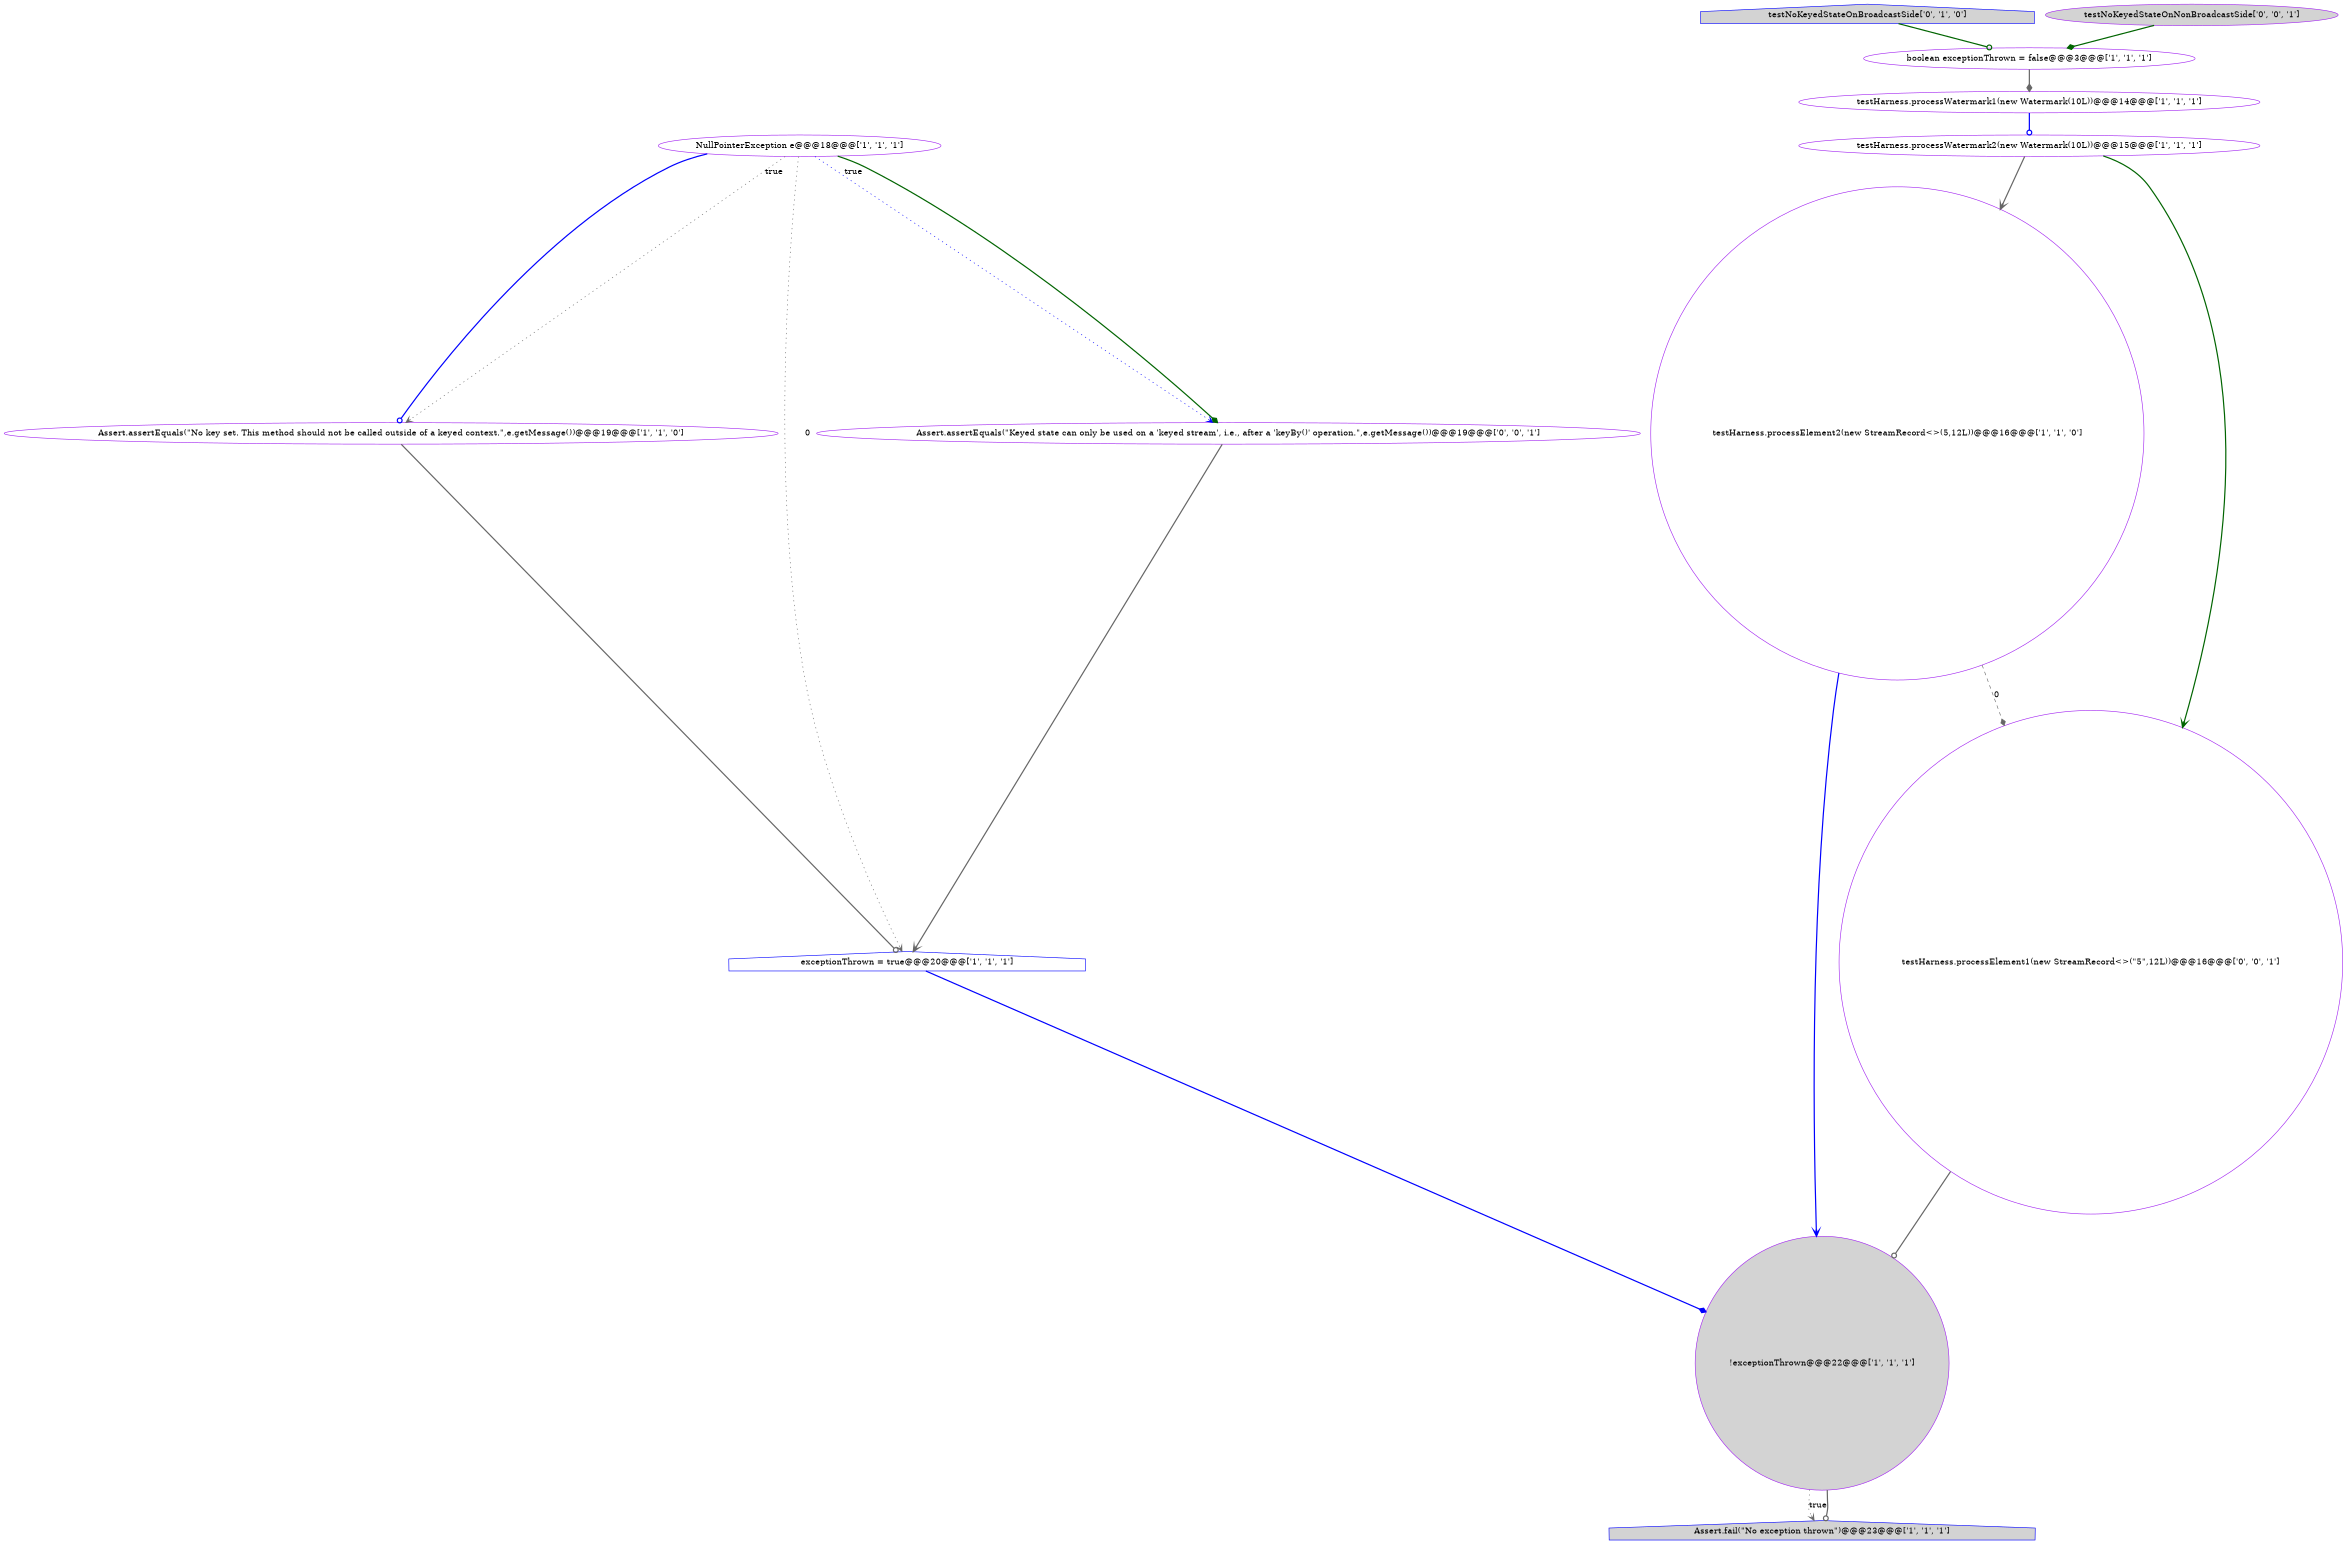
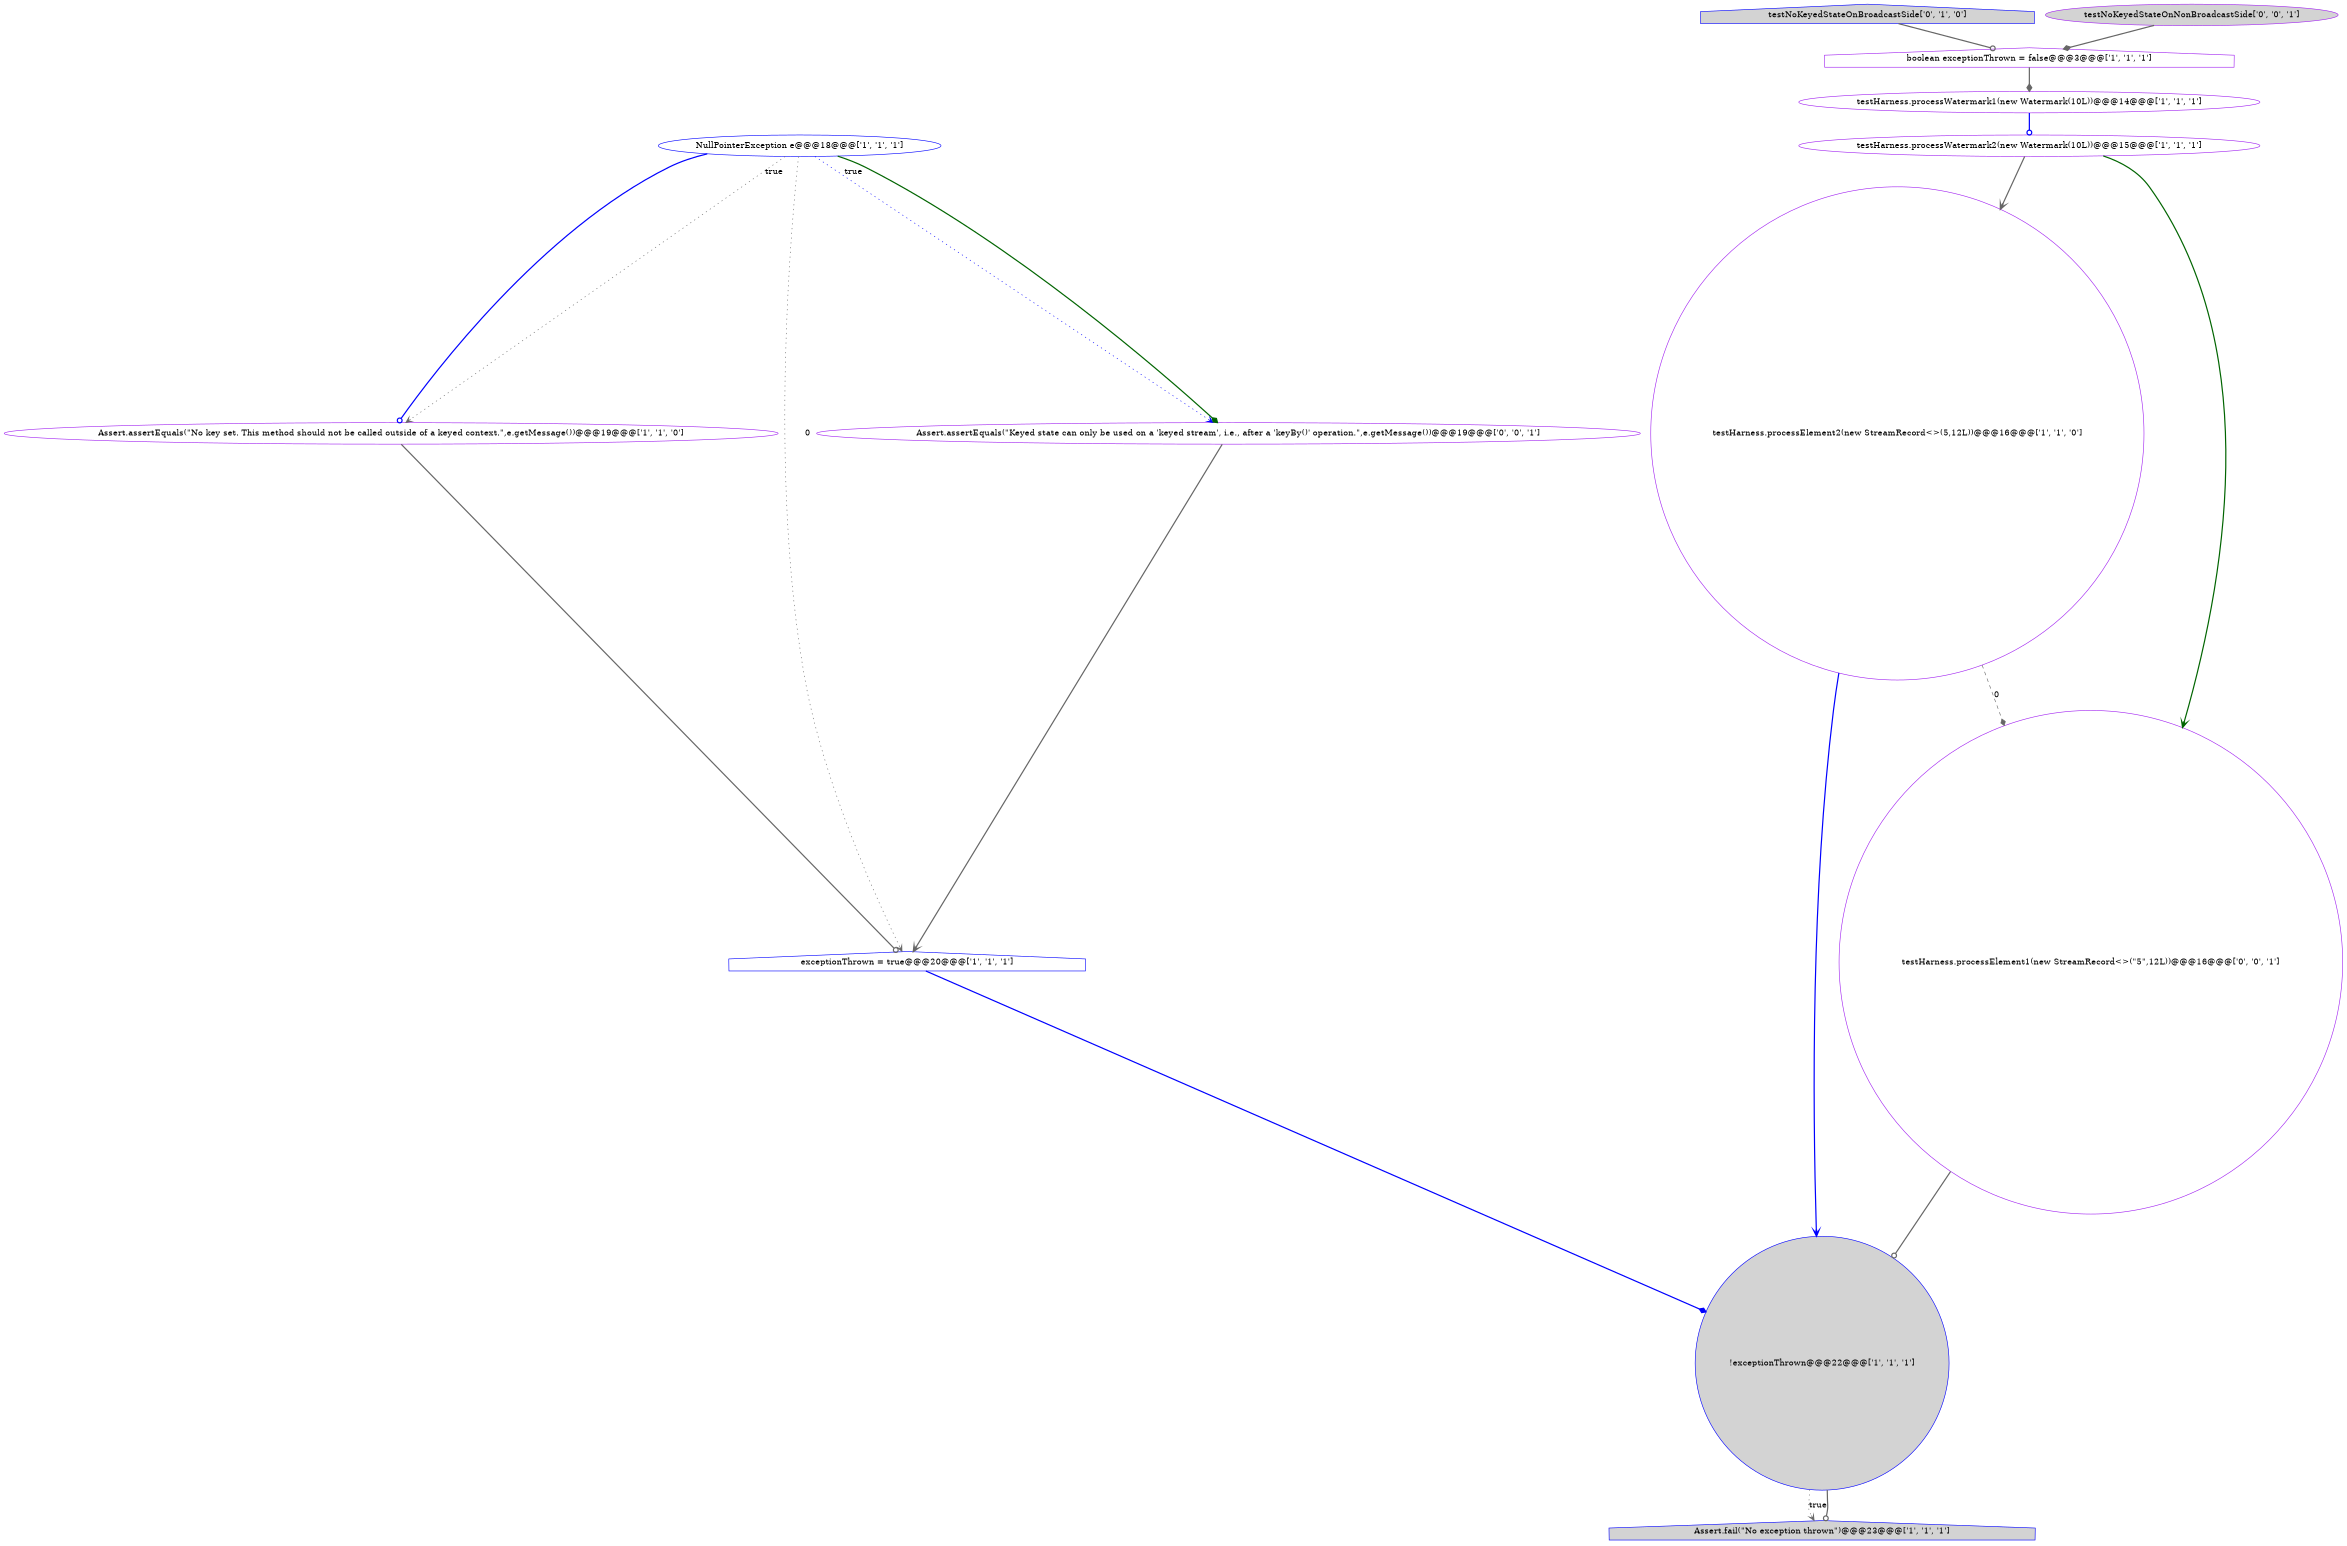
(1943, 35) -> (1944, 36)
(2114, 36) -> (2112, 36)
(2029, 59) -> (2029, 59)
(800, 146) -> (800, 146)
(1822, 1363) -> (1822, 1363)
